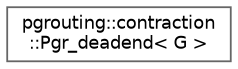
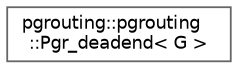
(119, 34) -> (119, 34)
